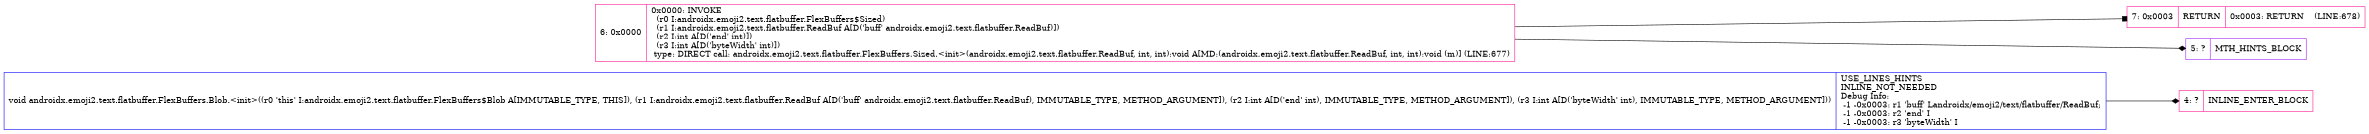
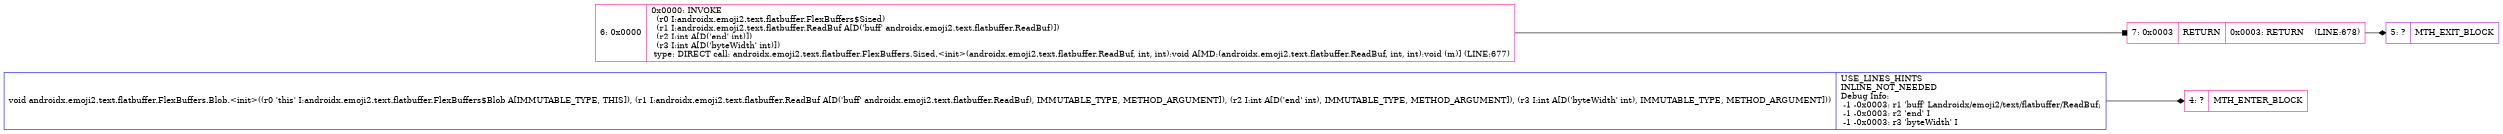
(1847, 44) -> (2372, 33)
(2258, 49) -> (2455, 33)
(2258, 101) -> (2258, 101)
